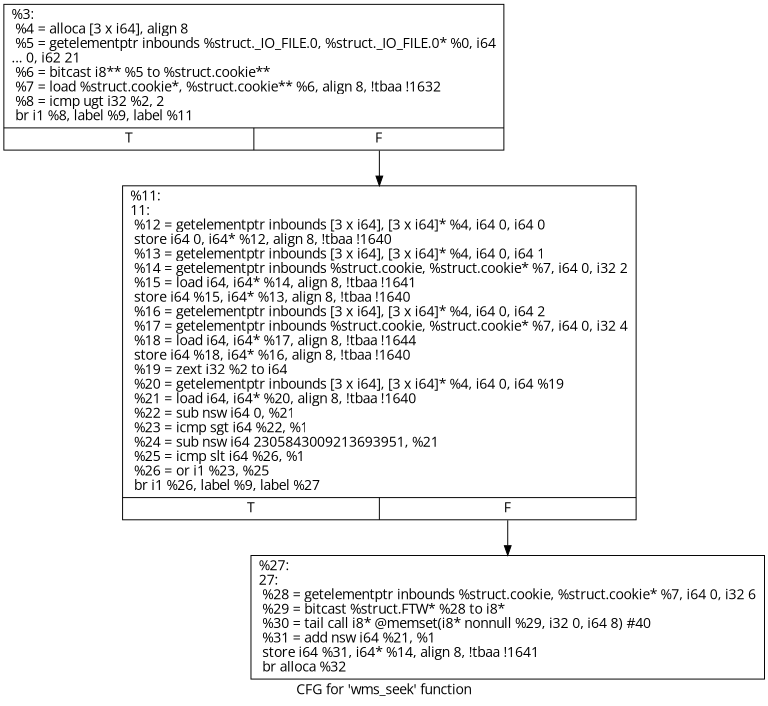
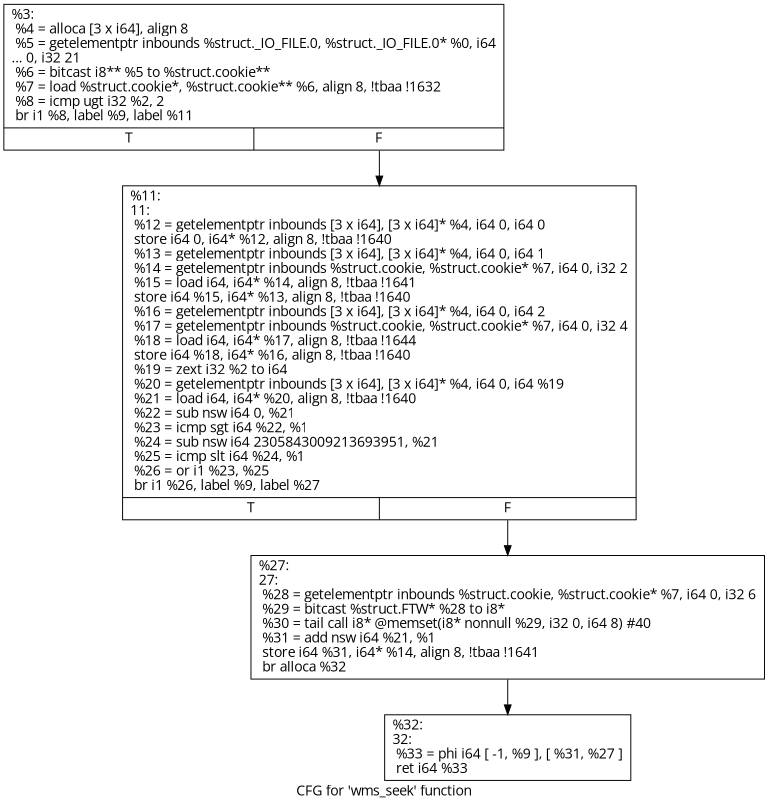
(46, 58) -> (46, 58)
(218, 457) -> (218, 457)
none -> (508, 748)
